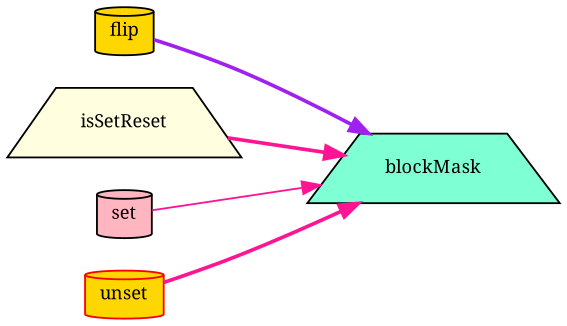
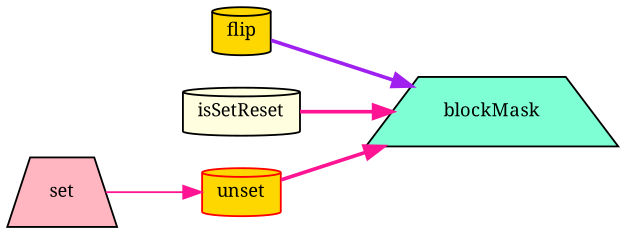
(124, 123) -> (241, 112)
(227, 199) -> (144, 192)
(124, 214) -> (62, 192)
